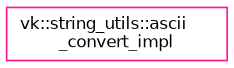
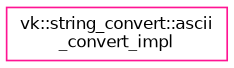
(117, 34) -> (117, 34)
